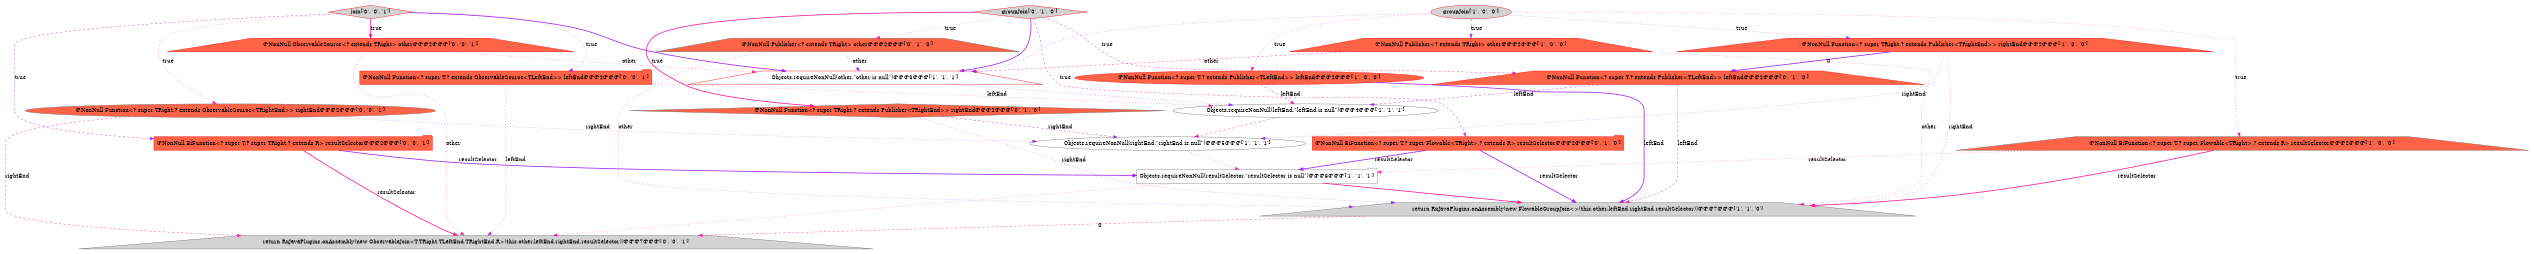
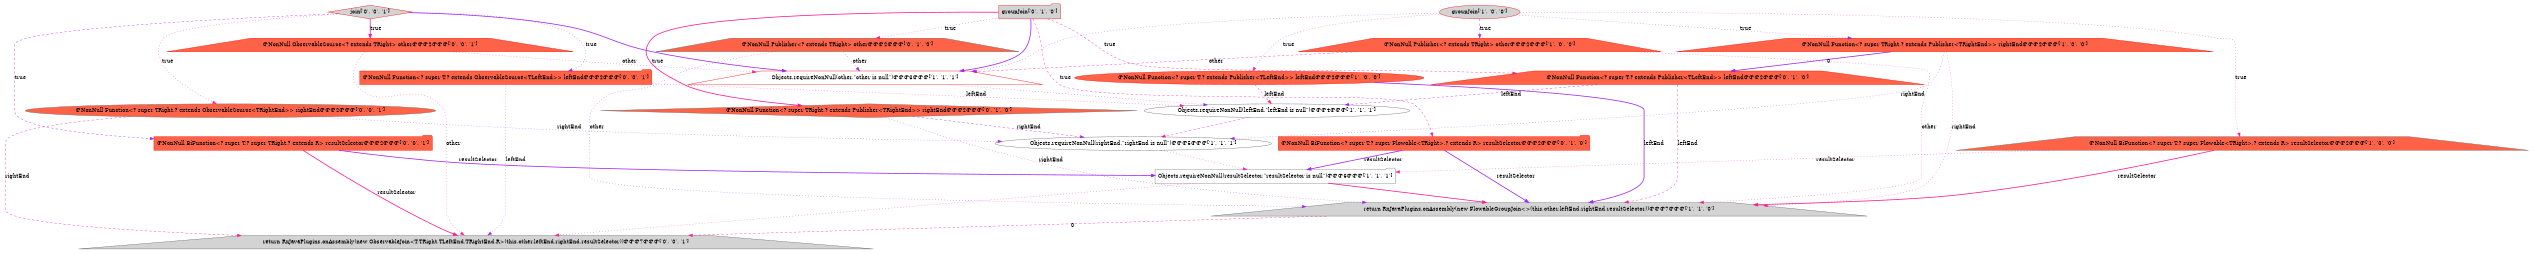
(1030, 12) -> (1030, 12)
